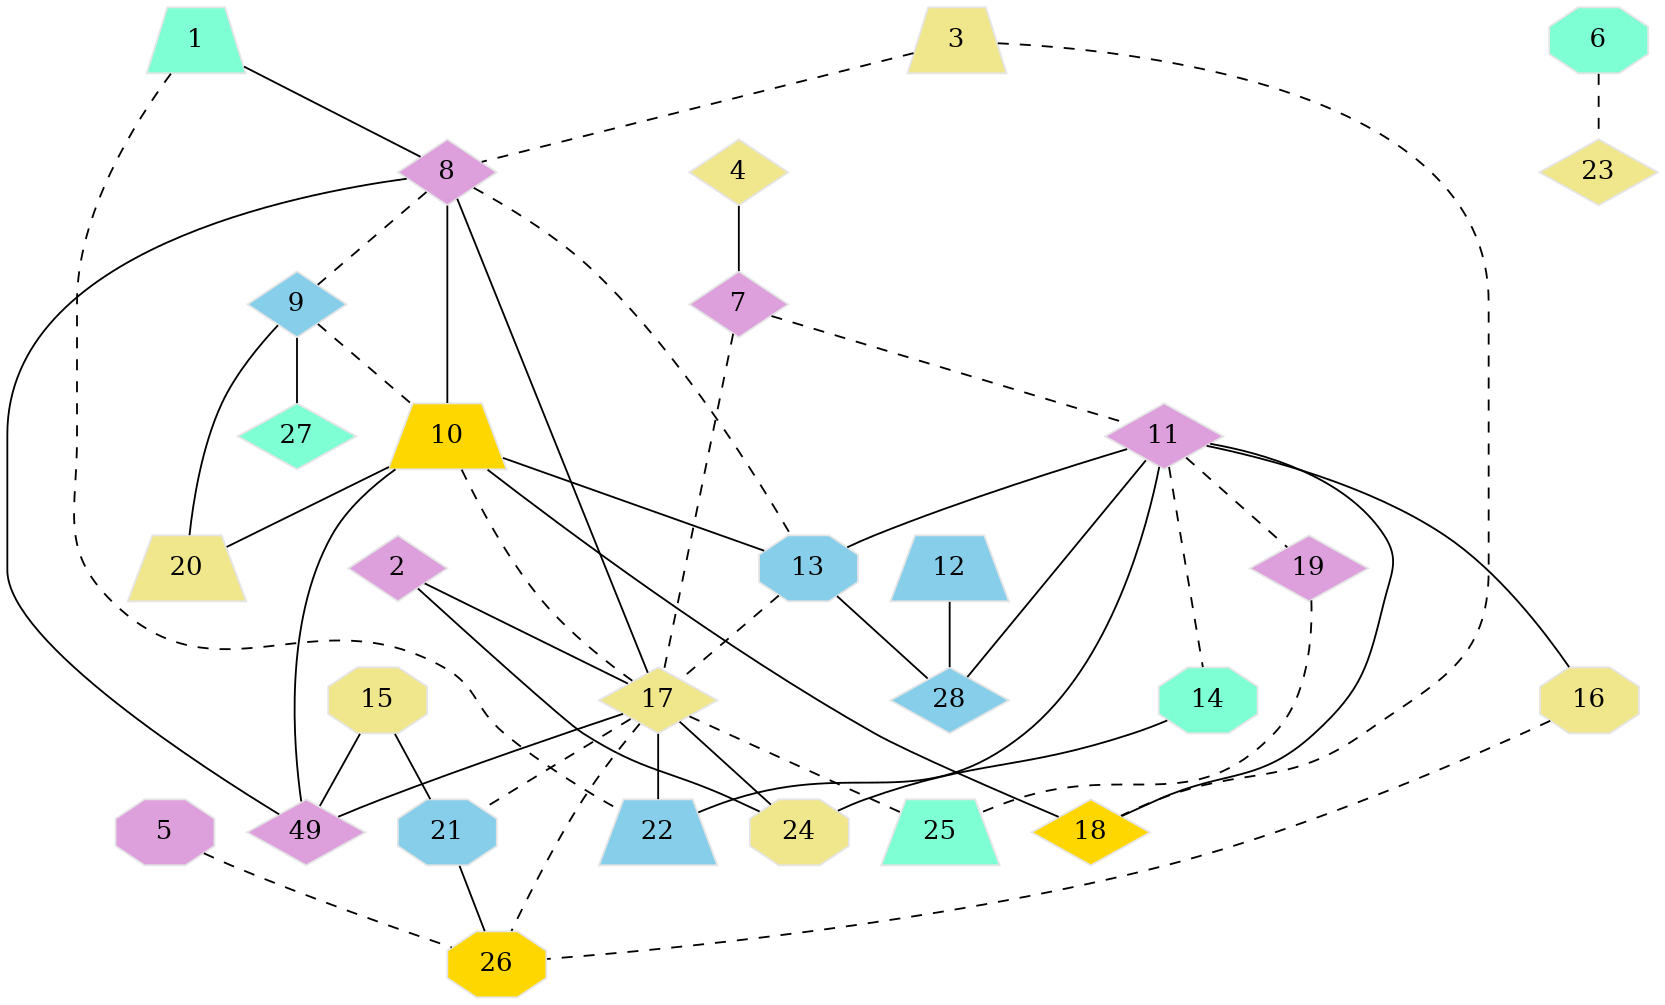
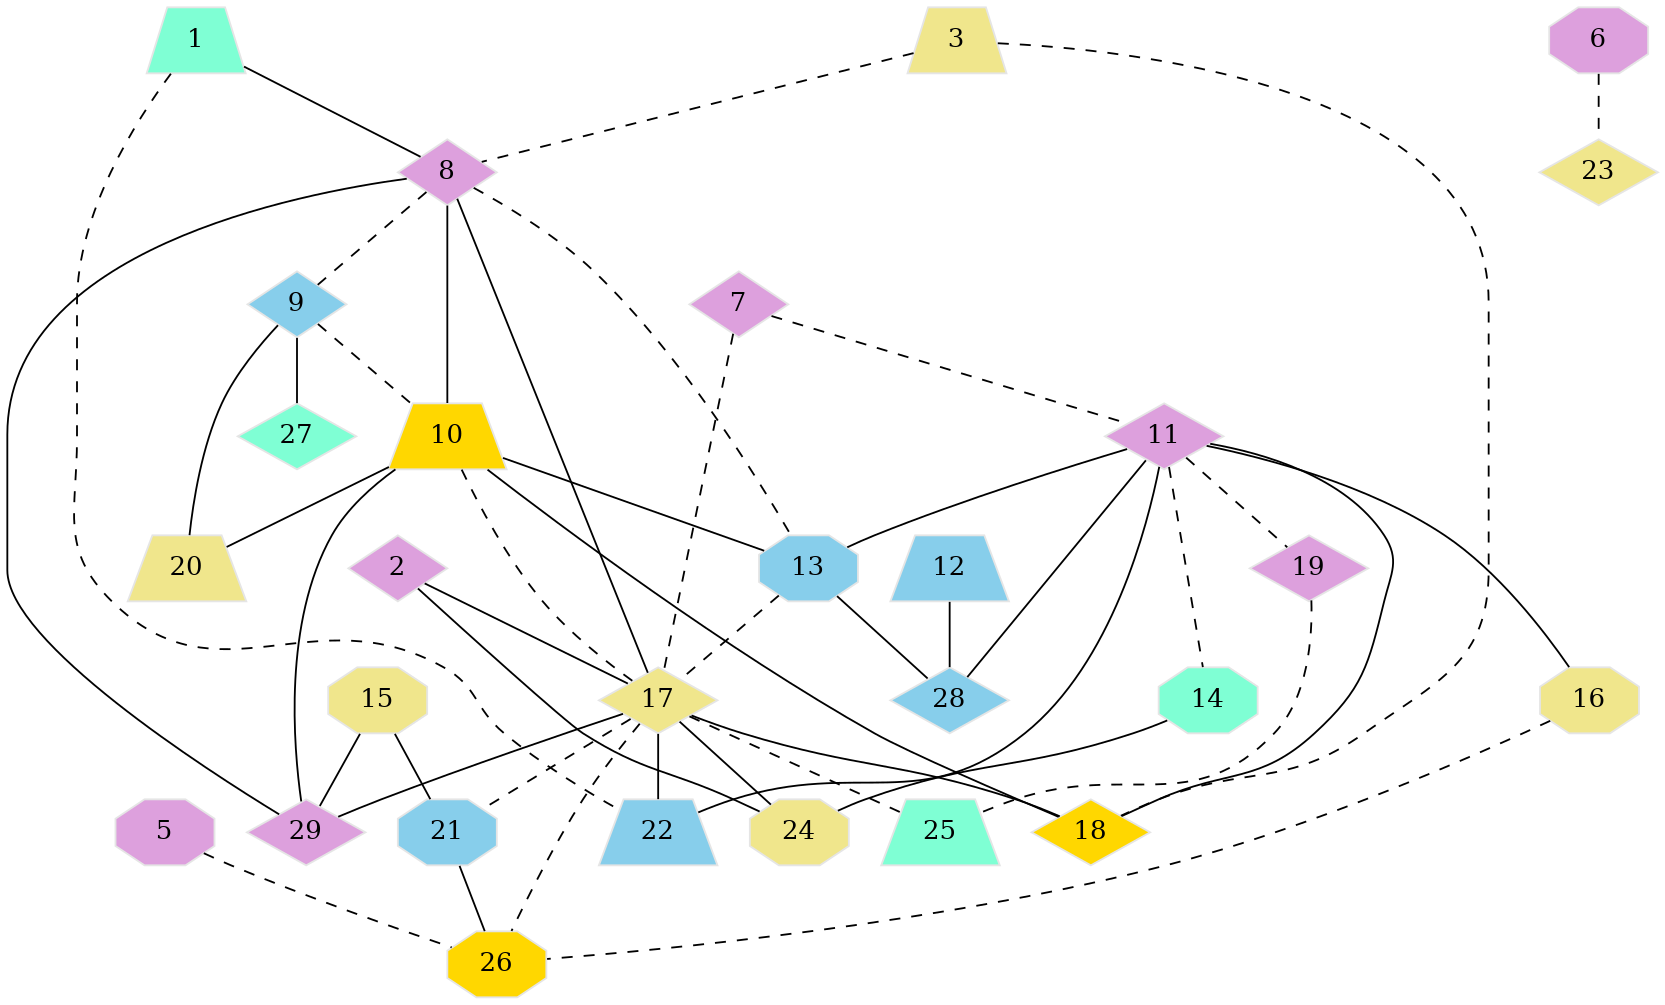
(1599, 40) -> (1599, 40)
(739, 172) -> none
none -> (876, 765)
(306, 832) -> (306, 832)
